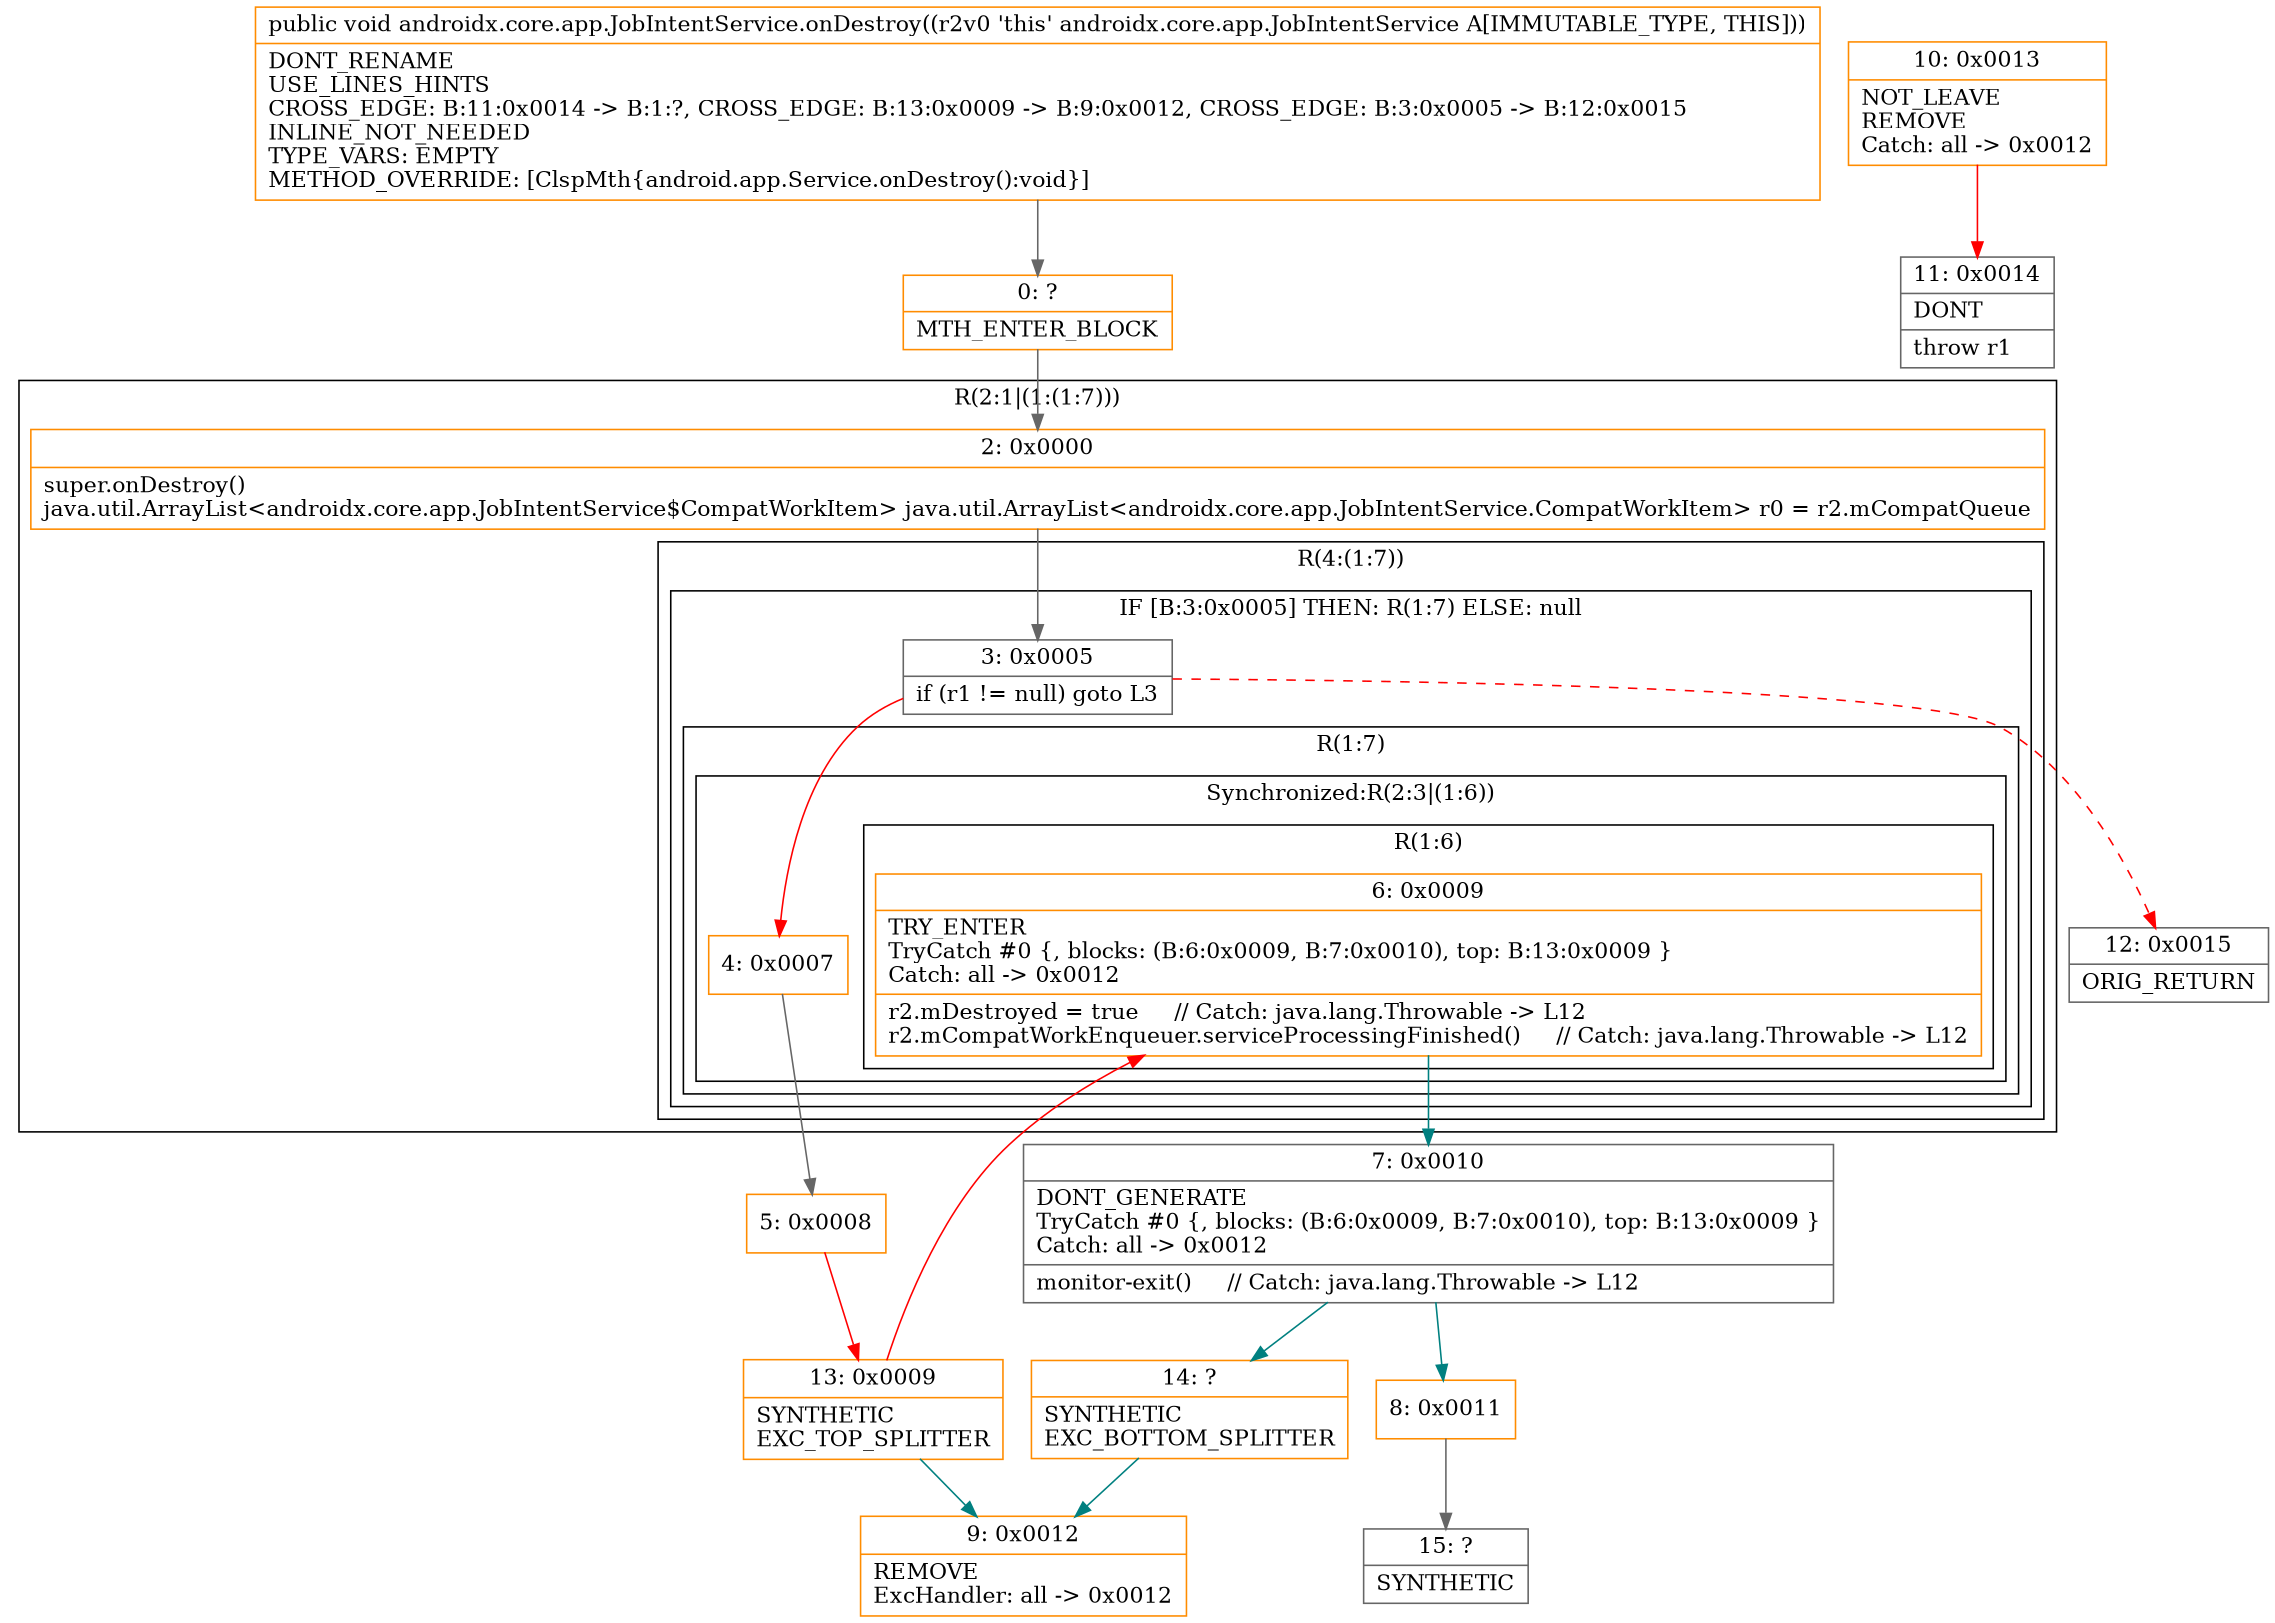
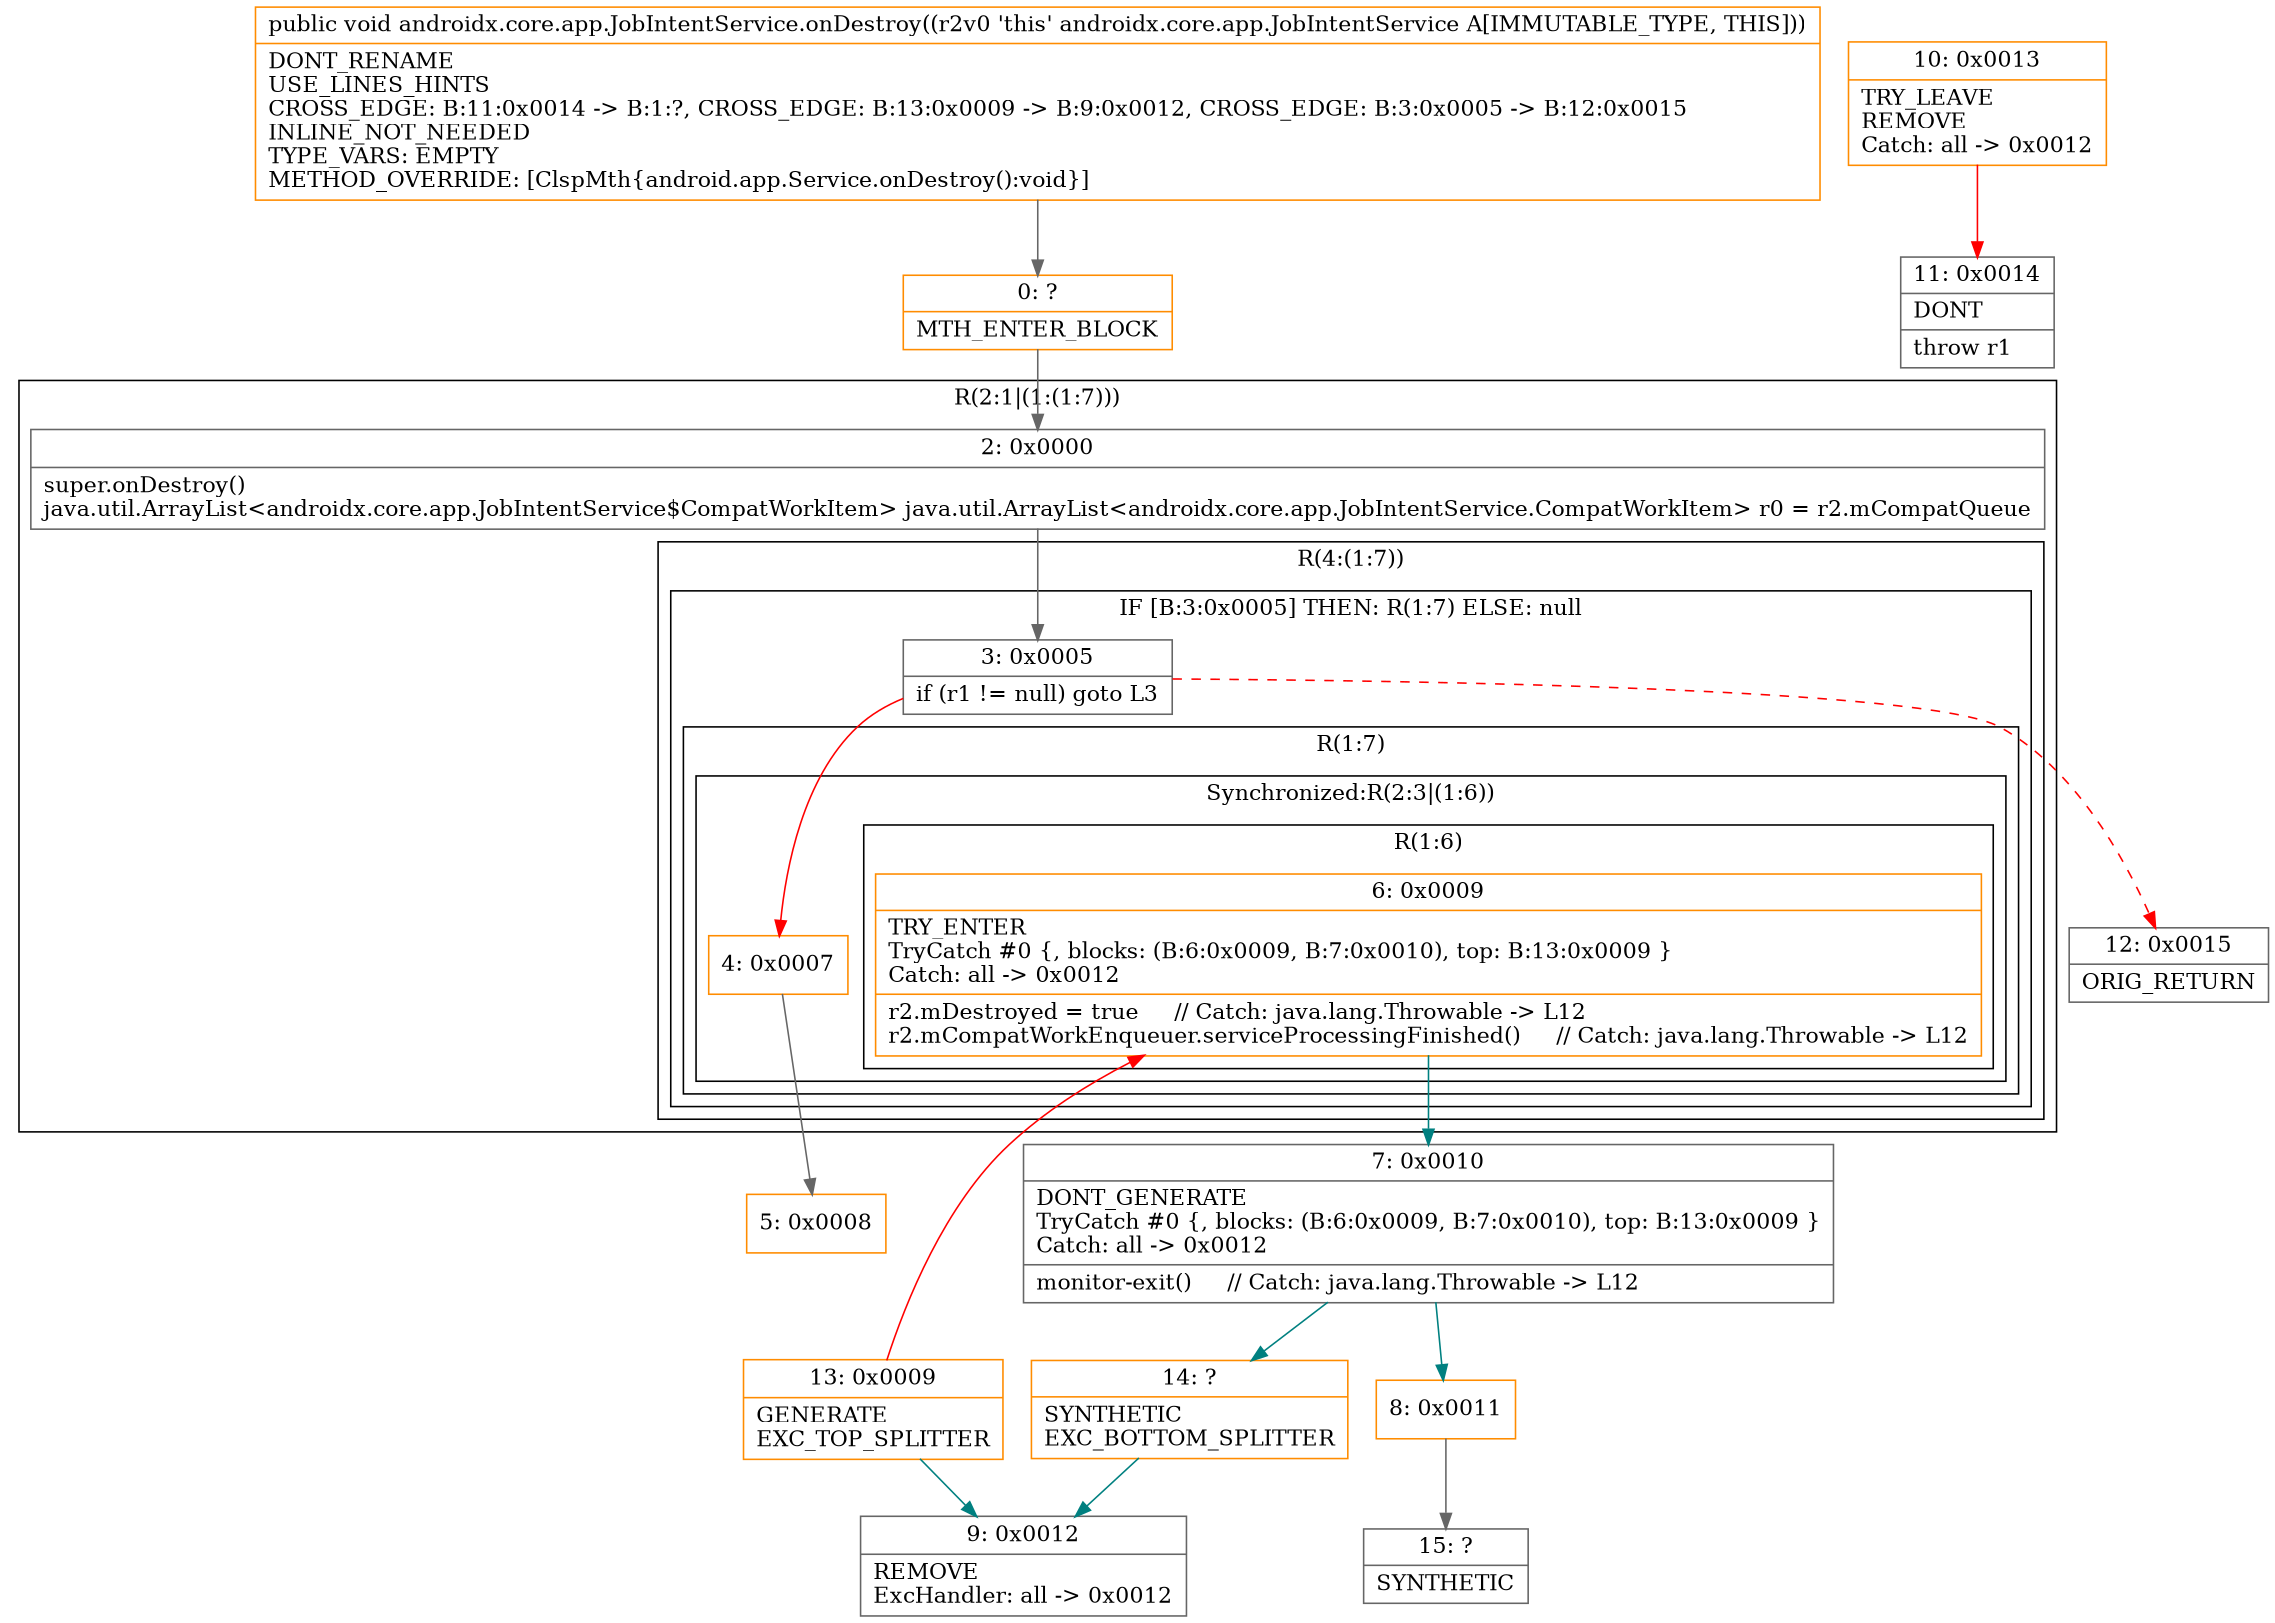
(1932, 98) -> (1928, 98)
(1038, 479) -> (1038, 479)
(839, 1298) -> none
(826, 1416) -> (823, 1416)
(1024, 1566) -> (1024, 1566)
